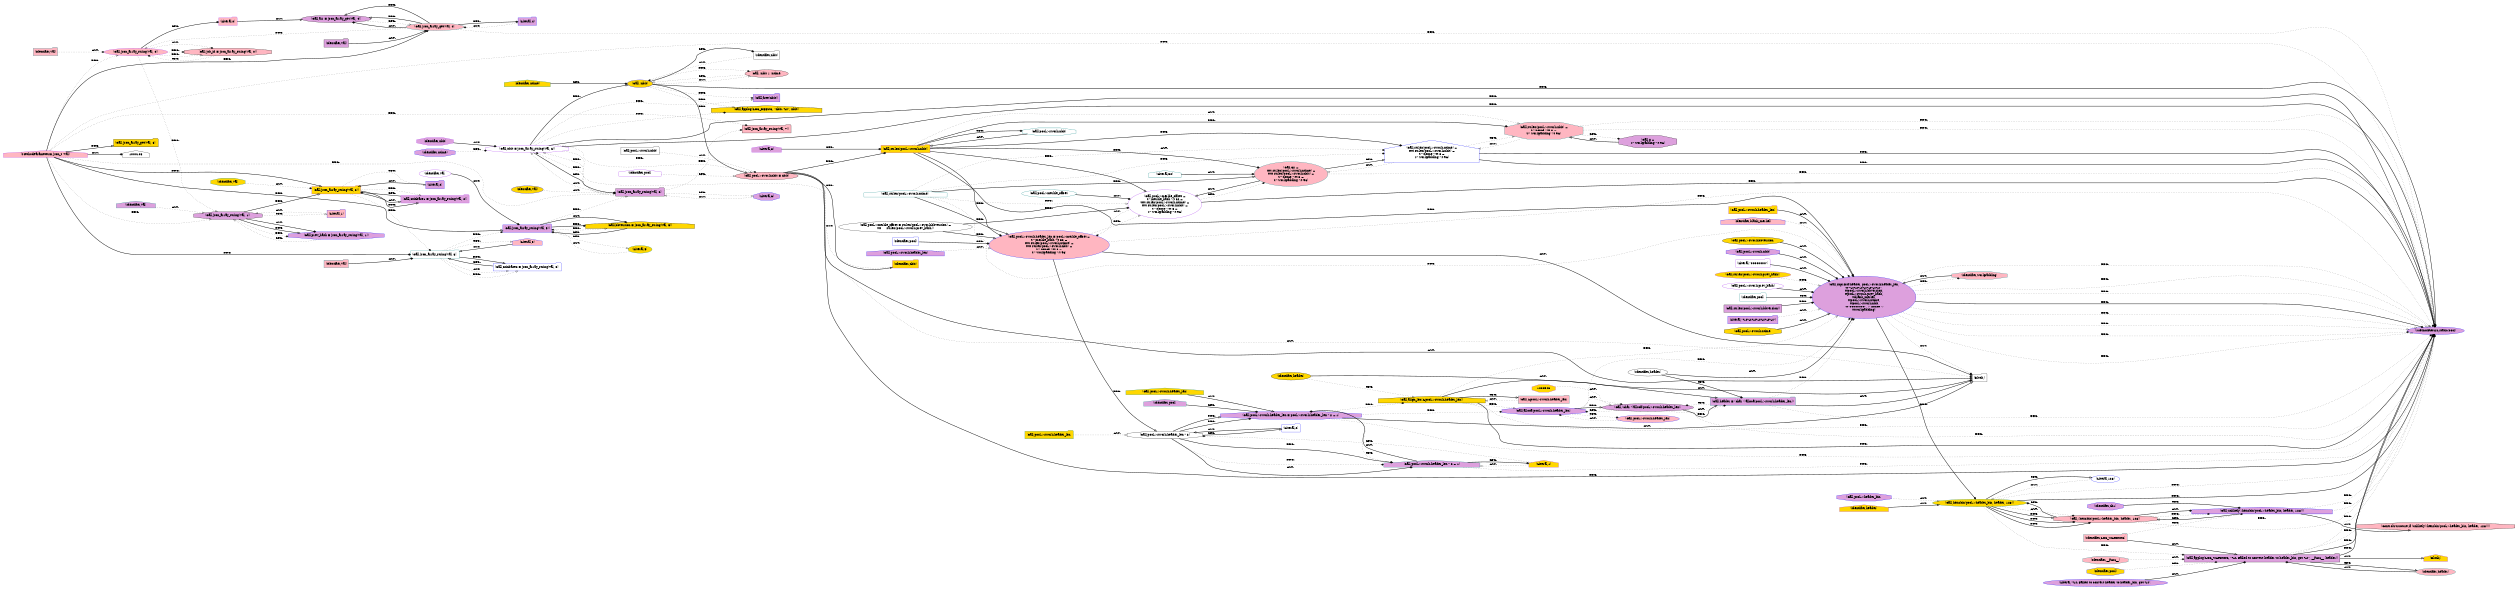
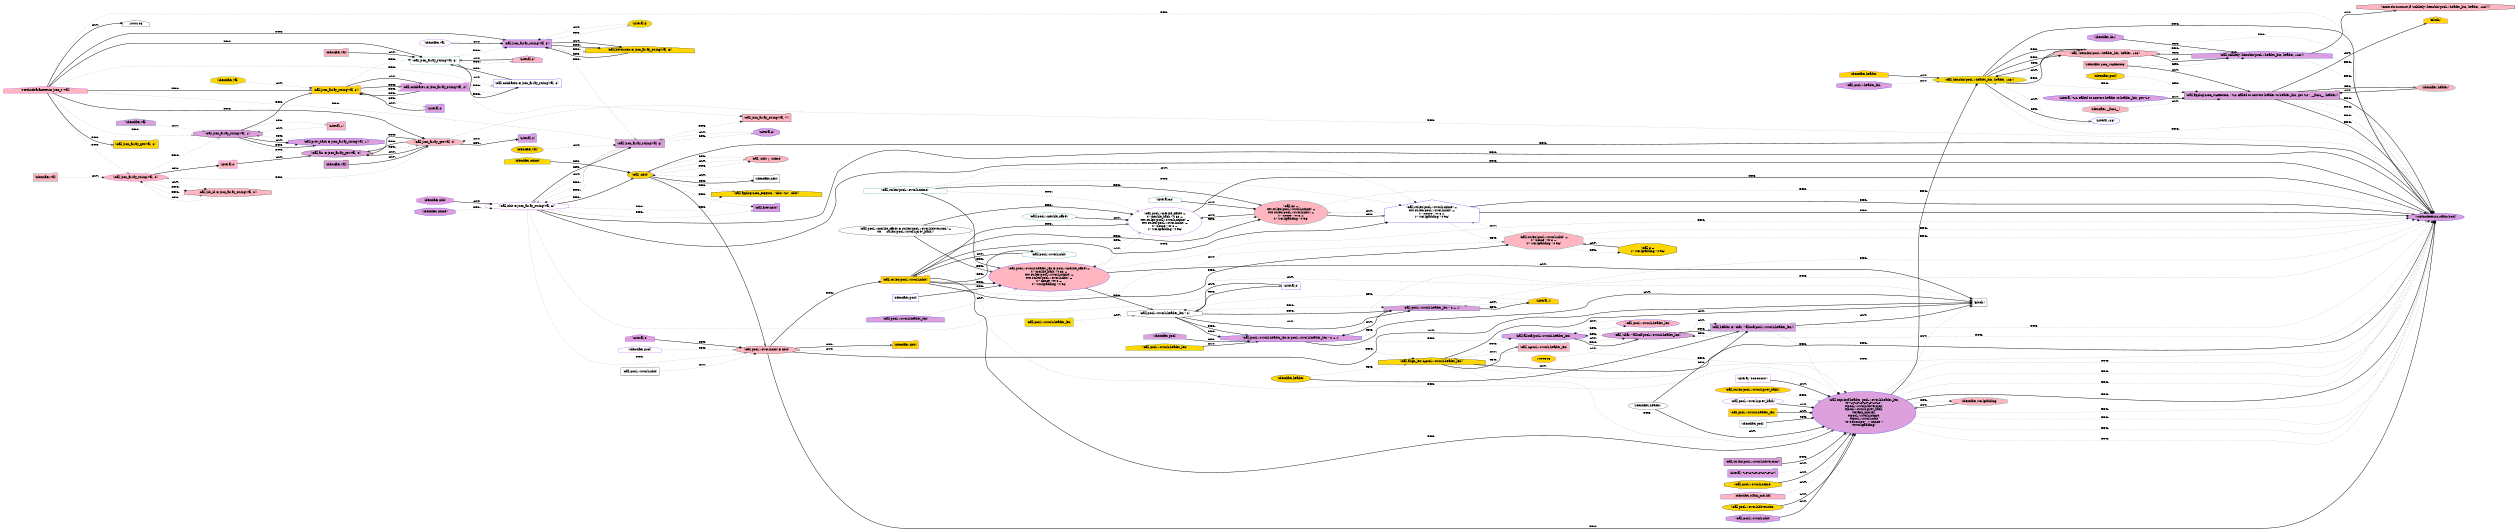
(1648, 142) -> (1648, 250)
(830, 149) -> (697, 343)
